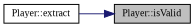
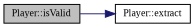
(92, 14) -> (93, 14)
